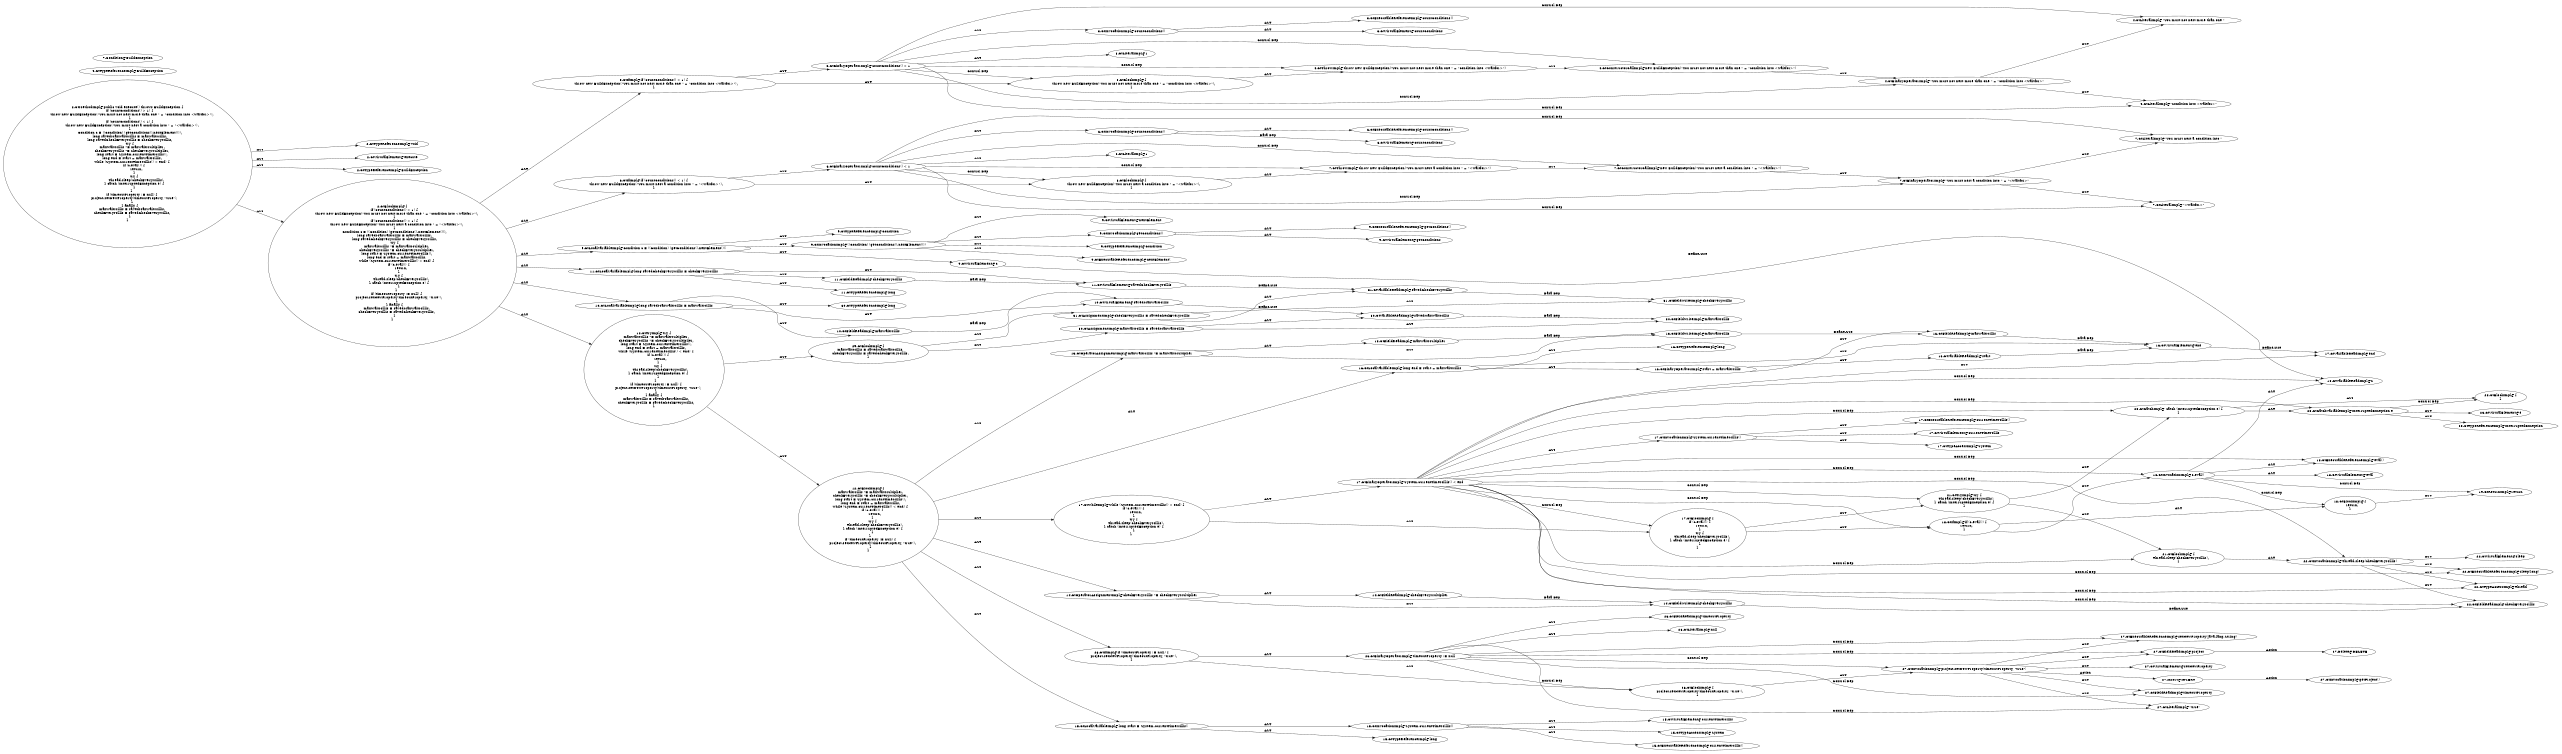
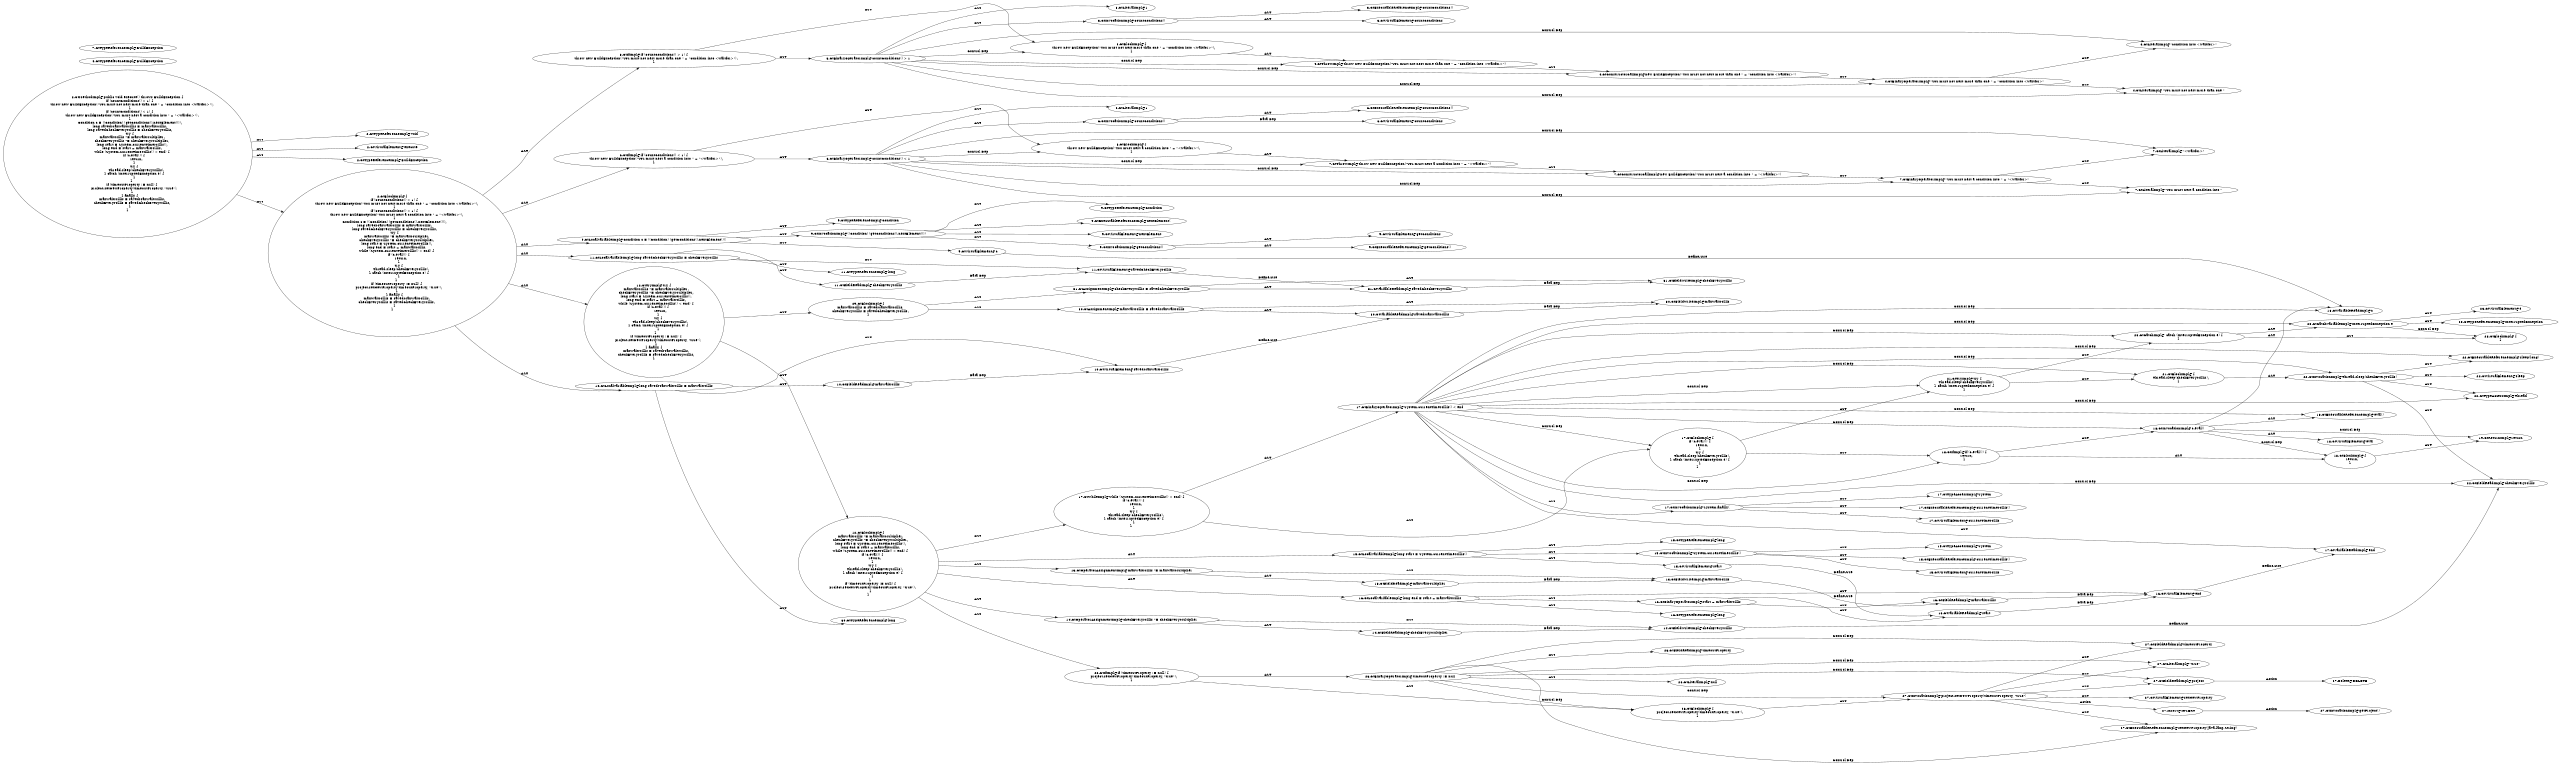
(128, 58) -> (128, 48)
(1698, 438) -> (1698, 508)
none -> (1698, 567)
